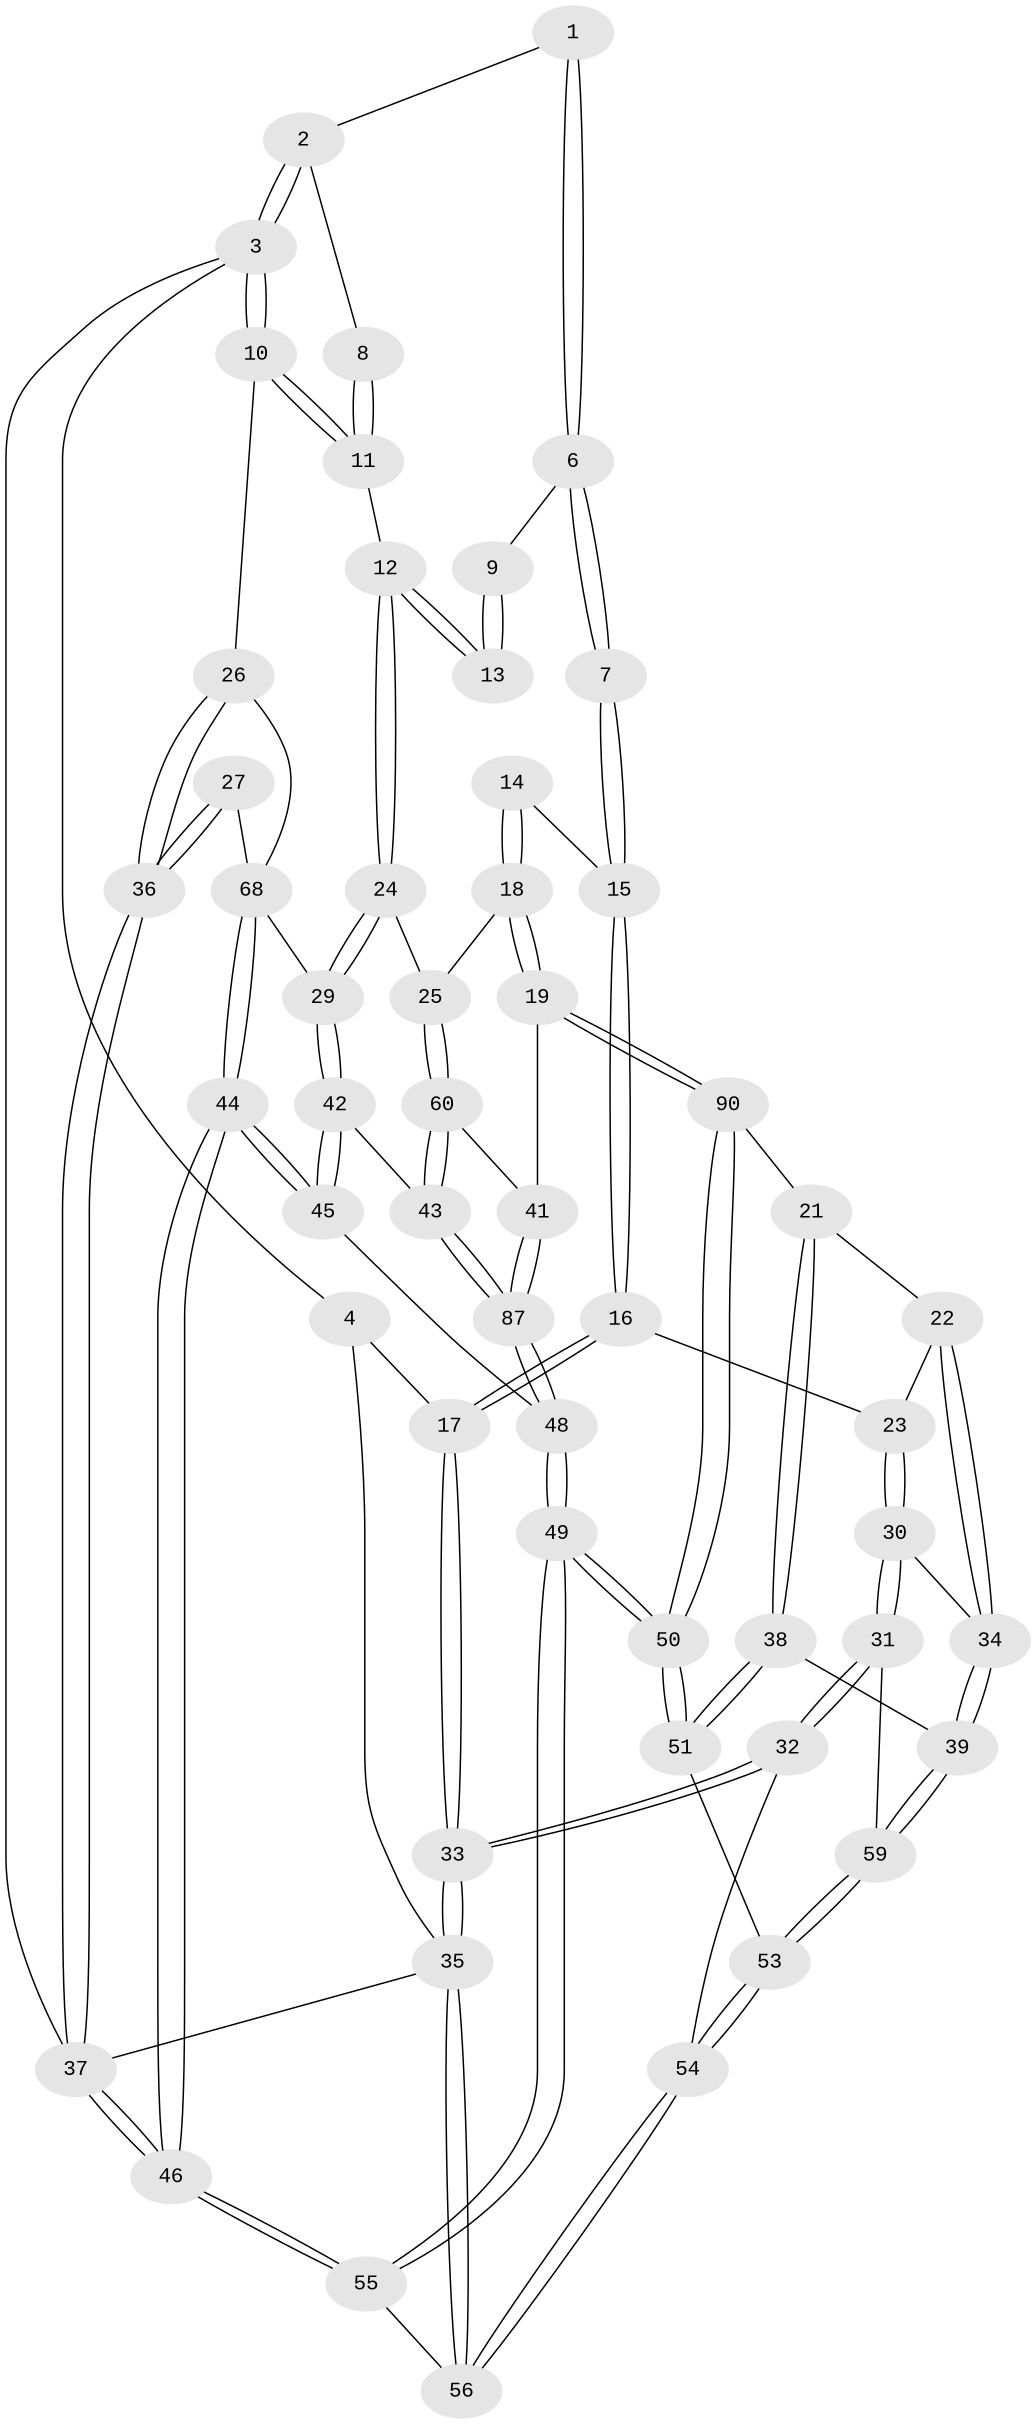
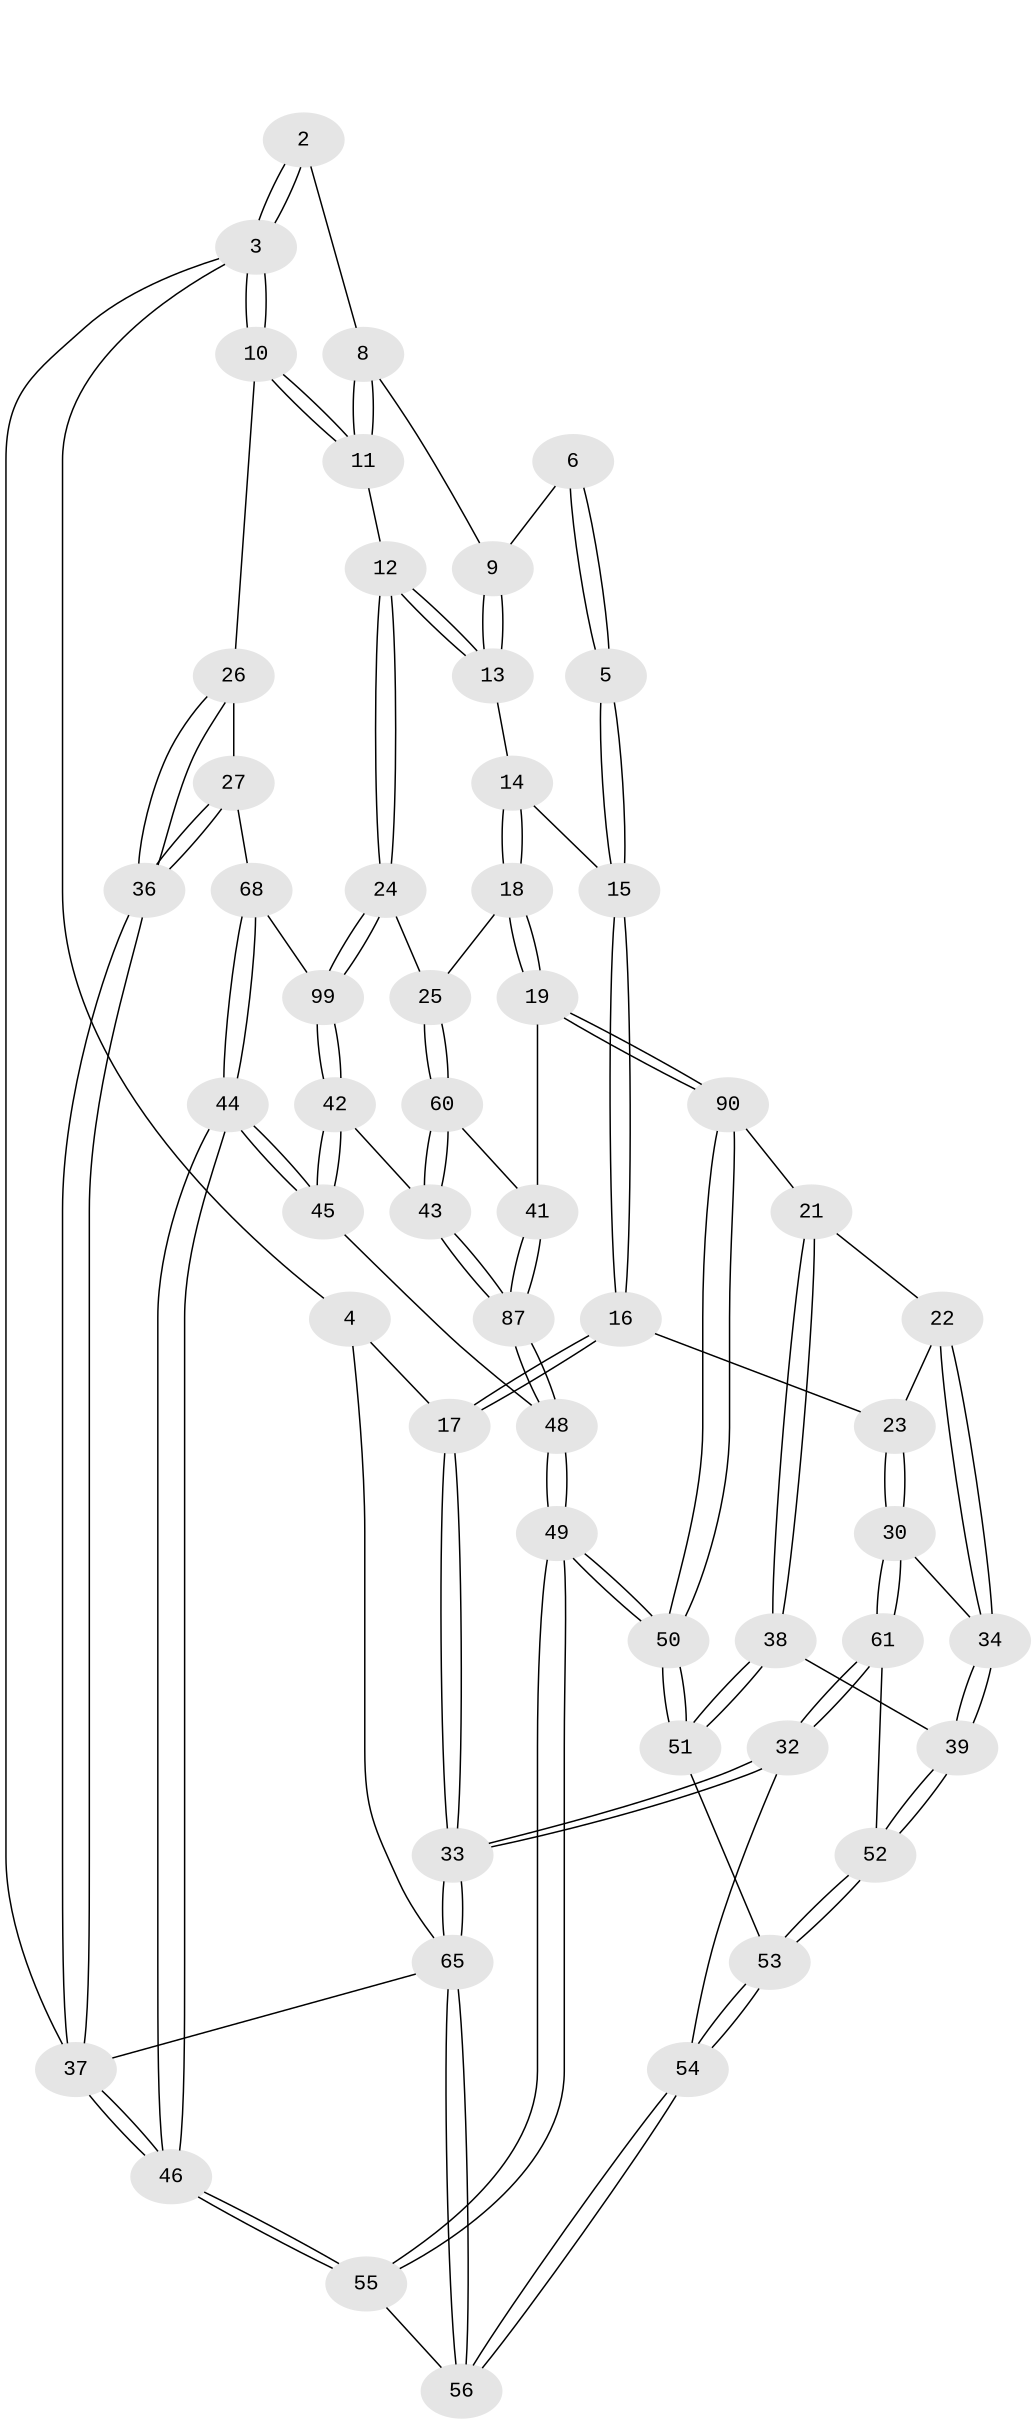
(573, 33) -> none
none -> (432, 460)
(606, 676) -> (606, 676)
none -> (502, 729)
(291, 780) -> (234, 730)
(323, 998) -> (323, 998)
(883, 1641) -> (883, 1641)
(875, 1855) -> (875, 1855)
(453, 1962) -> (453, 1962)
